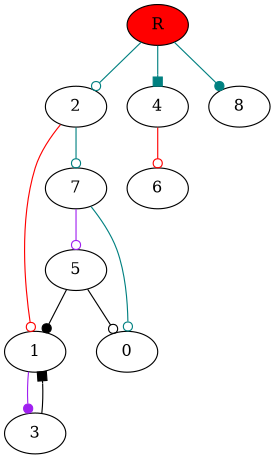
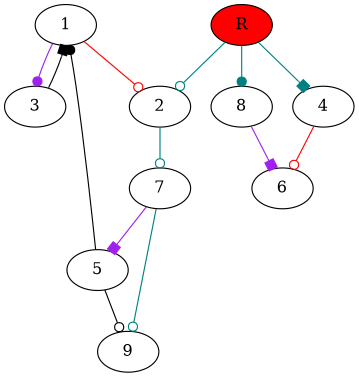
none -> (260, 142)
(26, 220) -> (110, 63)
(76, 225) -> (132, 225)
(127, 352) -> (128, 352)
